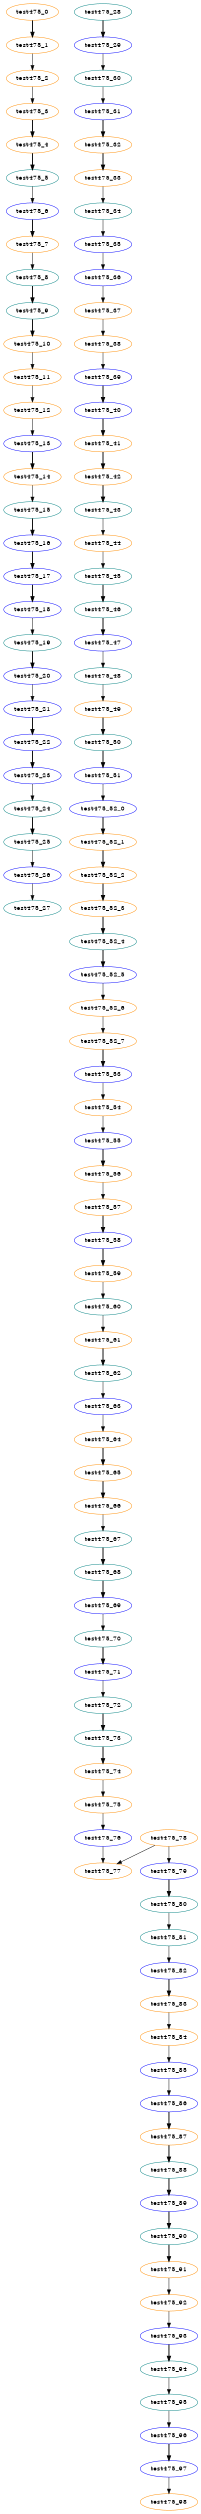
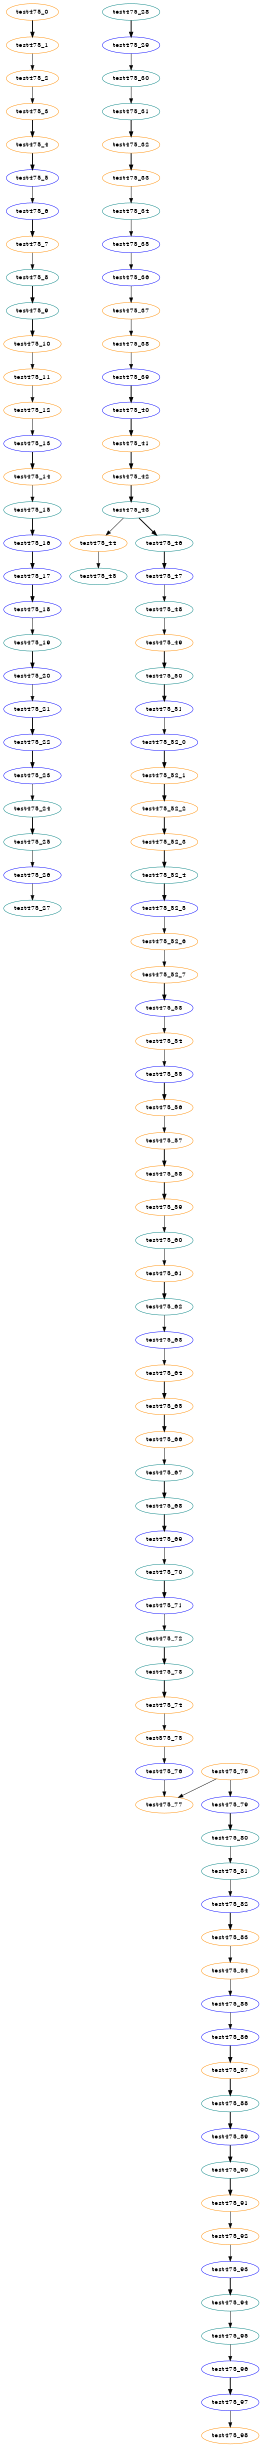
(103, 112) -> (131, 112)
(32, 178) -> (32, 178)
(103, 591) -> (146, 525)
(103, 1240) -> (164, 1174)
(103, 1805) -> (164, 1738)
